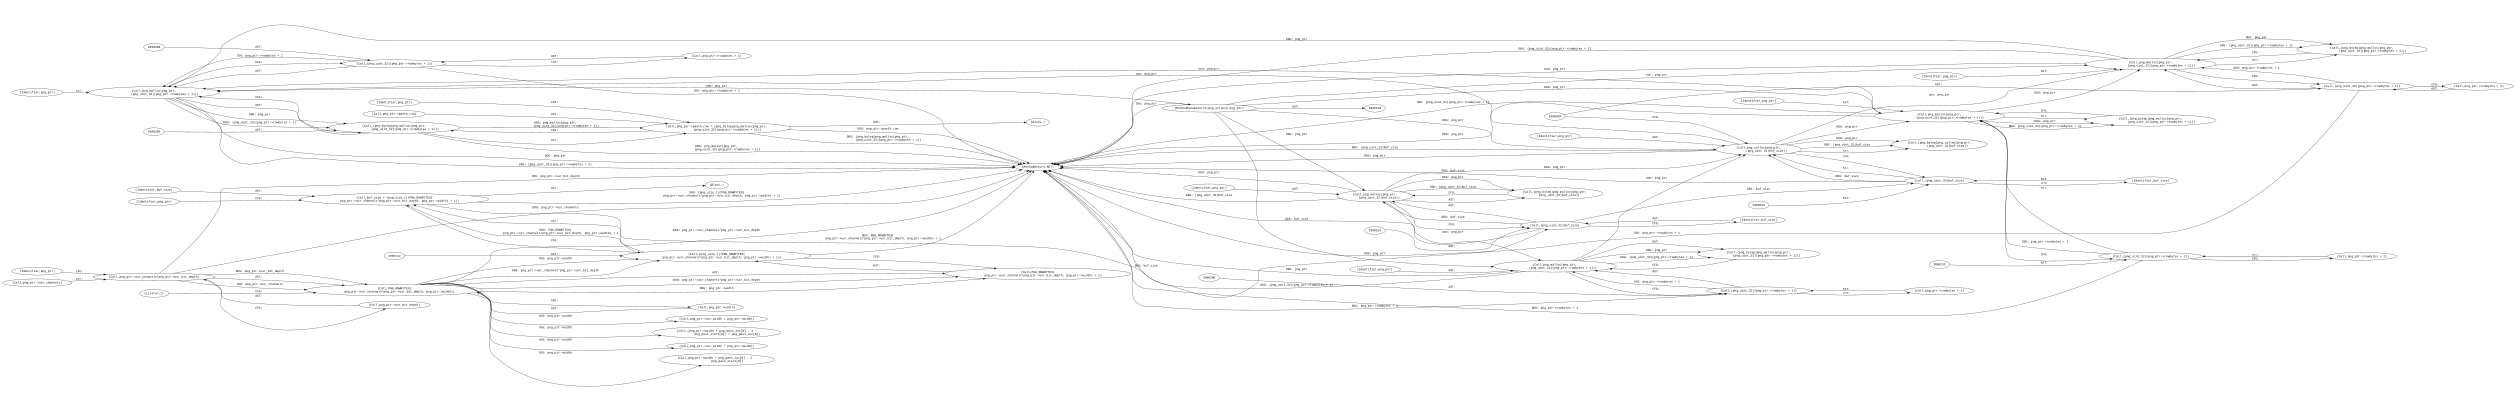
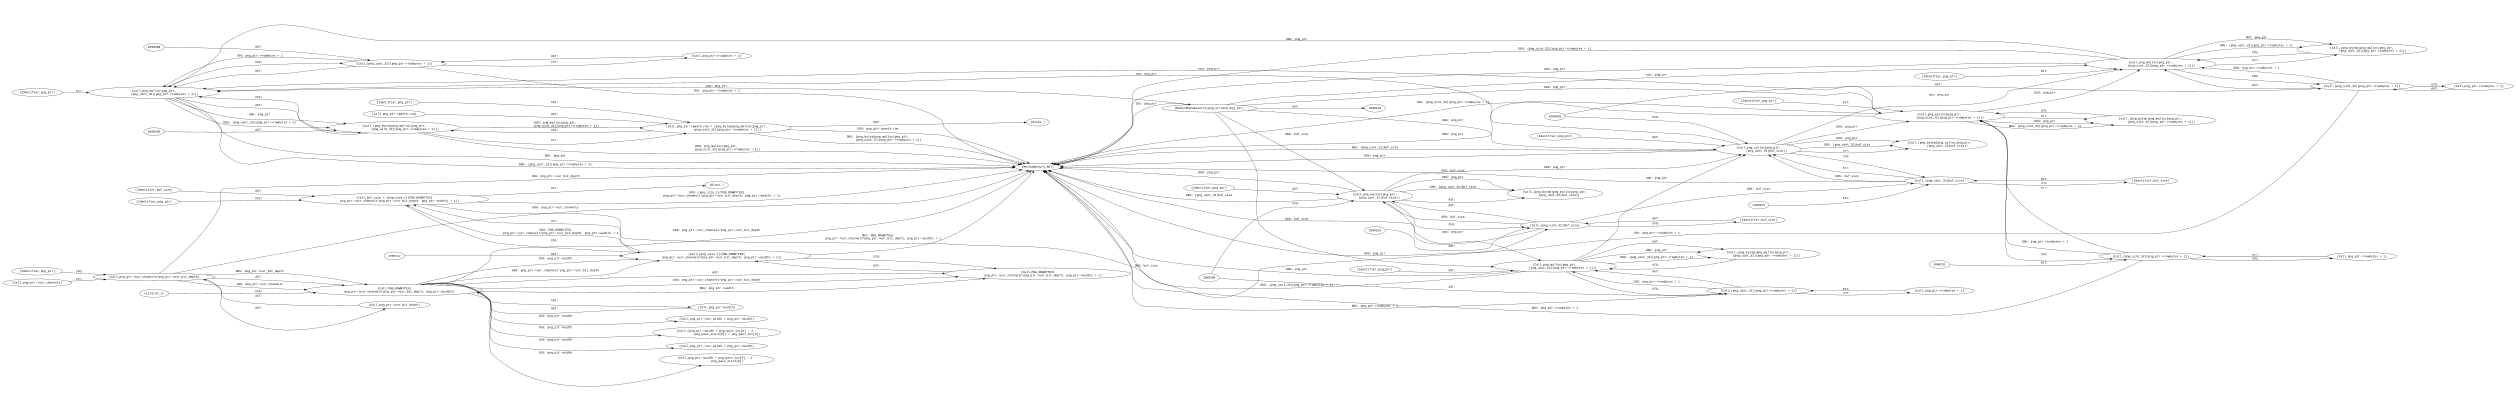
(1297, 134) -> (1297, 134)
(1461, 195) -> (1268, 213)
(260, 308) -> (260, 308)
